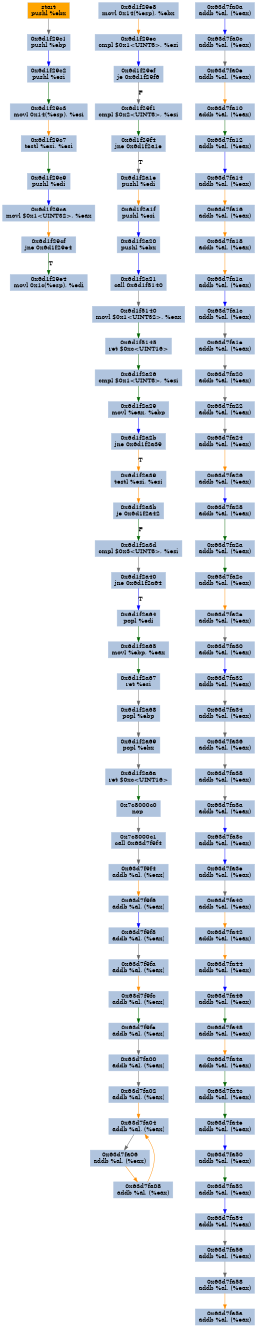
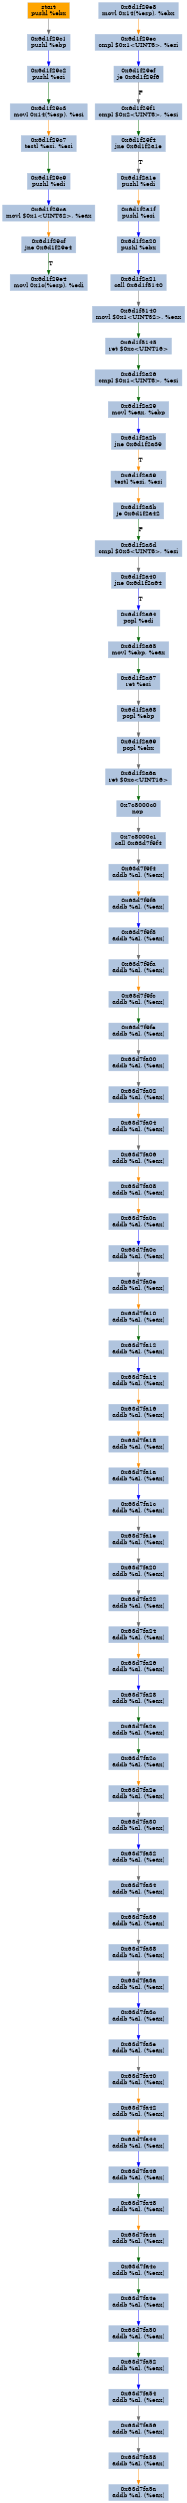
(154, 1160) -> (139, 1204)
